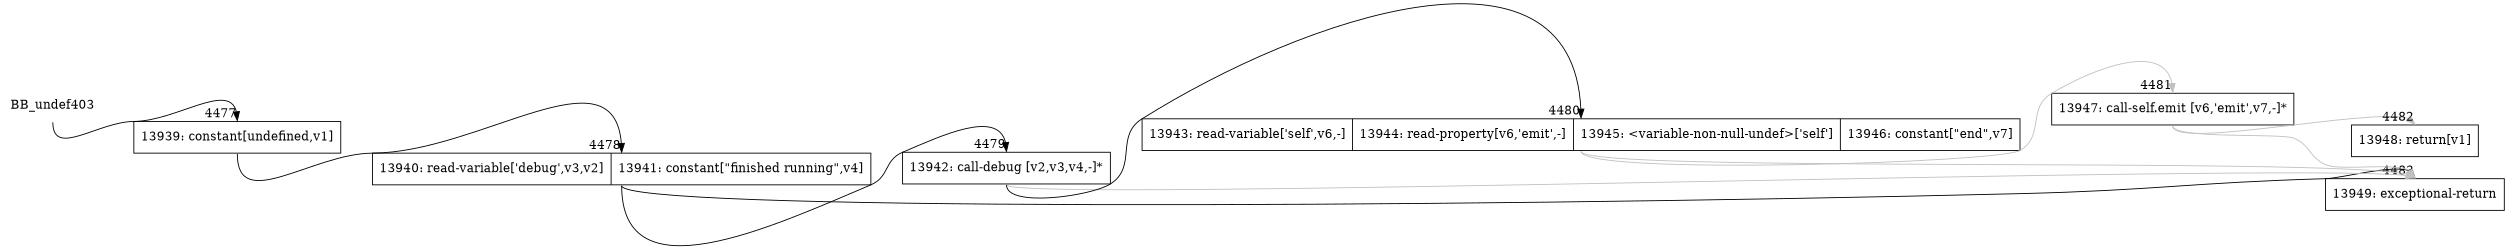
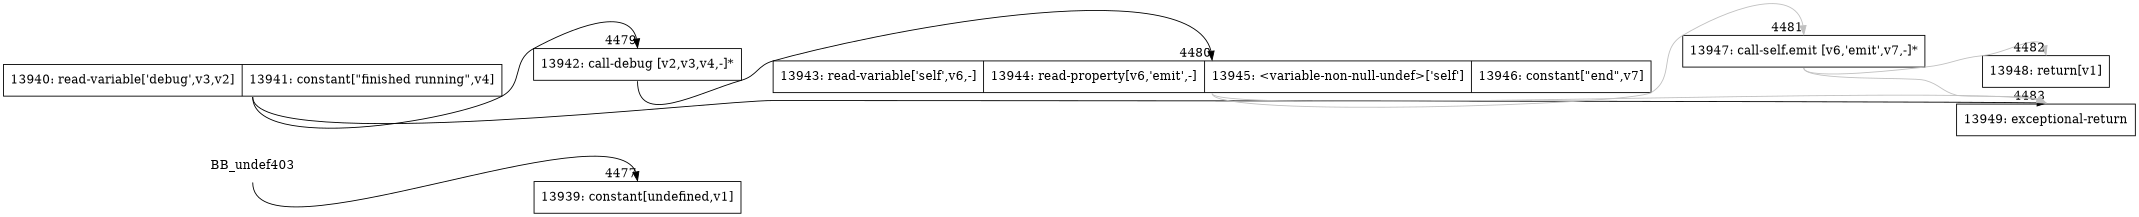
(433, 144) -> none
(1706, 181) -> none
